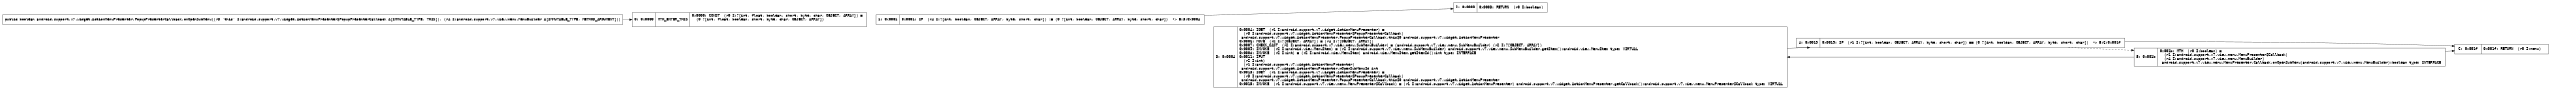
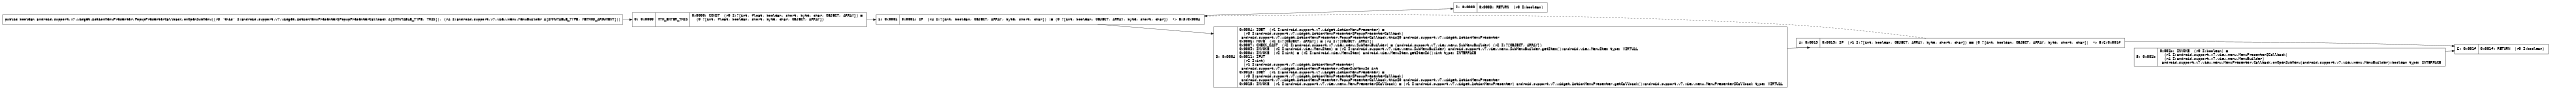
none -> (870, 20)
(2100, 49) -> (1567, 17)
(2513, 49) -> (2513, 49)
(2192, 51) -> (2195, 51)
(1962, 57) -> (1154, 29)
